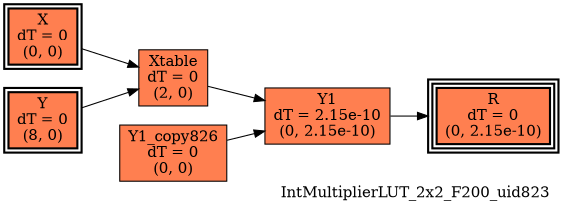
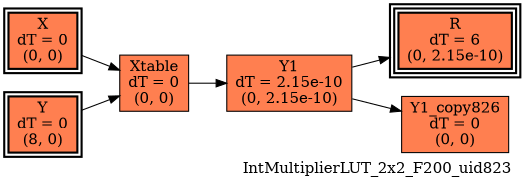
(173, 78) -> (154, 83)
(493, 116) -> (455, 41)
(241, 137) -> (372, 104)
